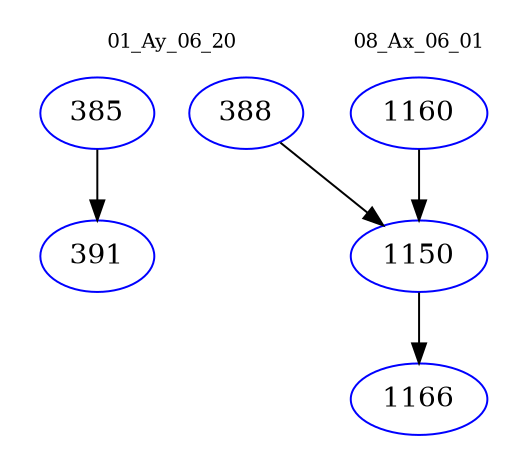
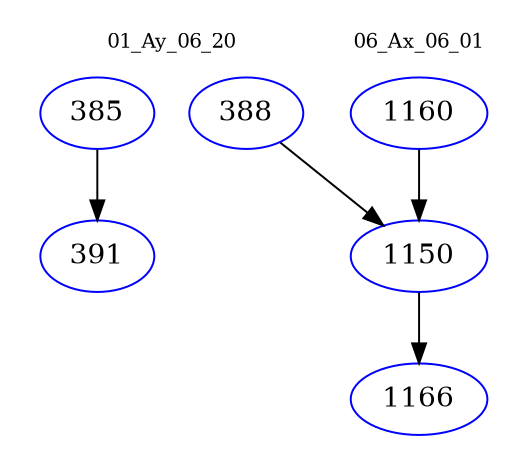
(419, 43) -> (419, 43)
